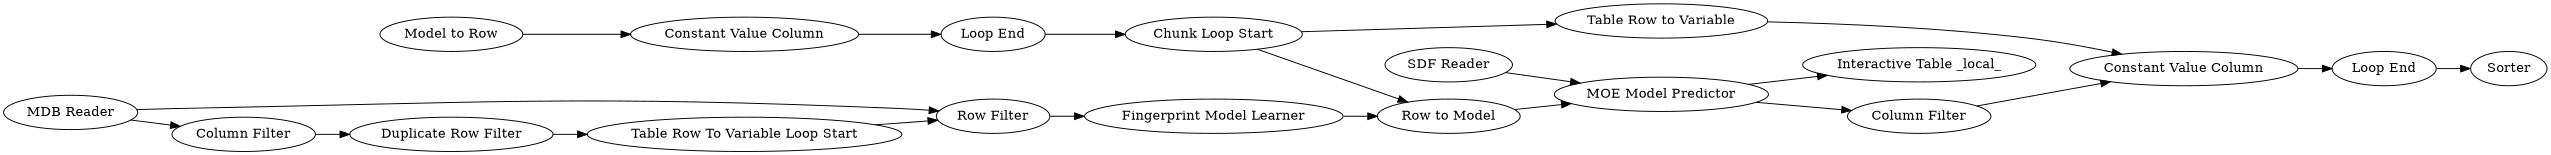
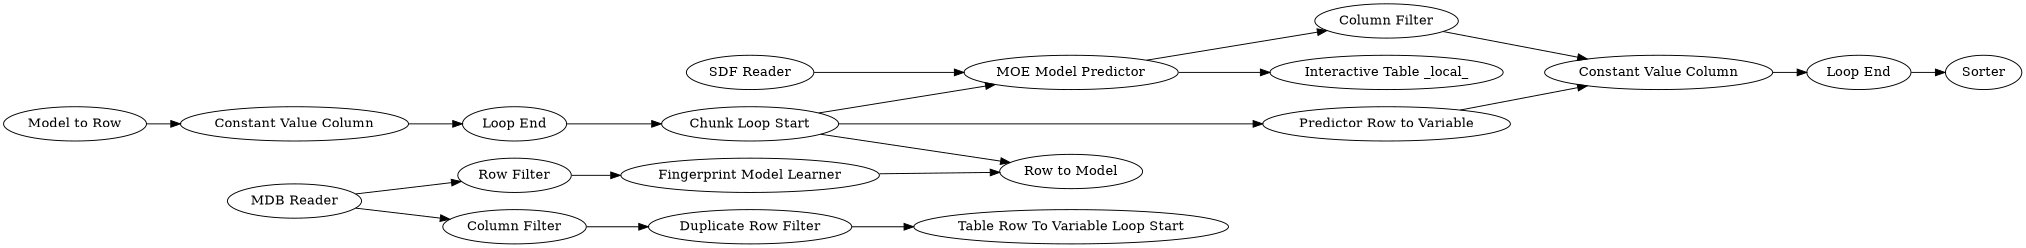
(1661, 21) -> (1387, 124)
(1538, 107) -> (902, 100)
(901, 123) -> none
